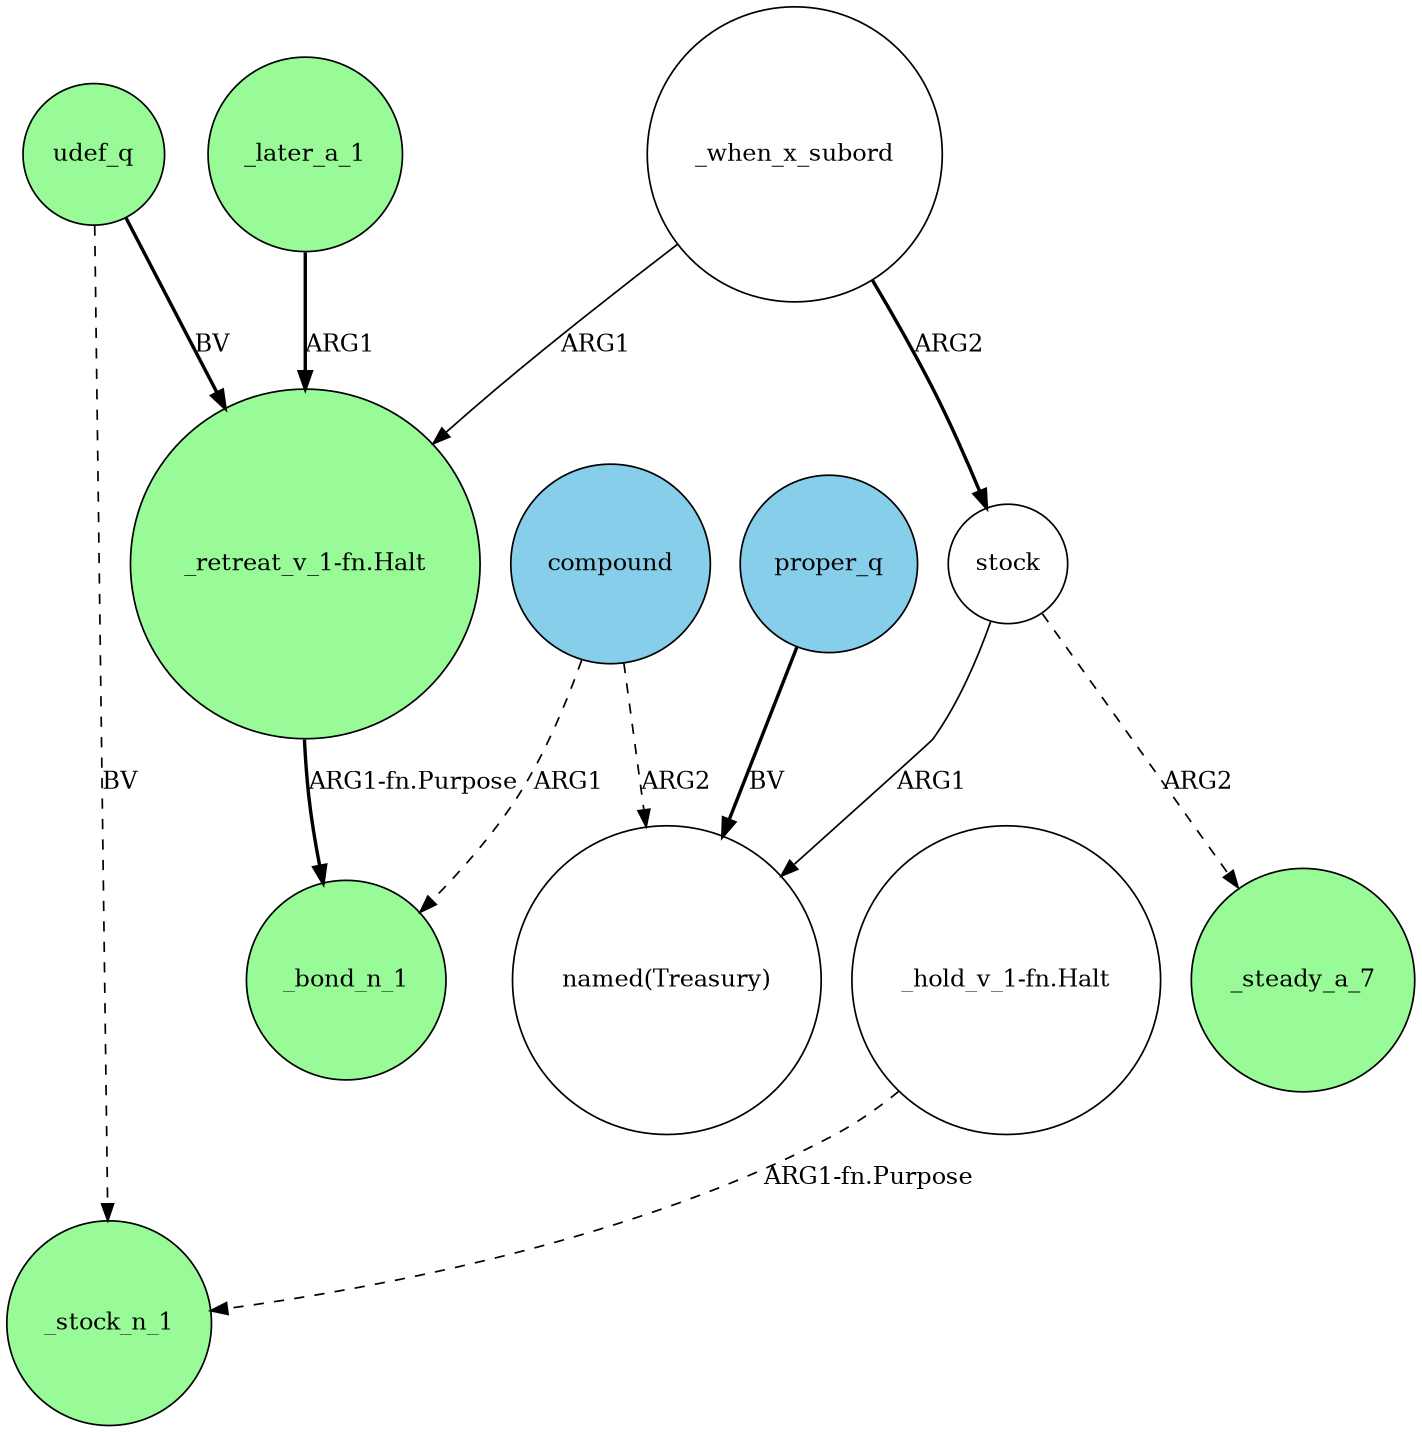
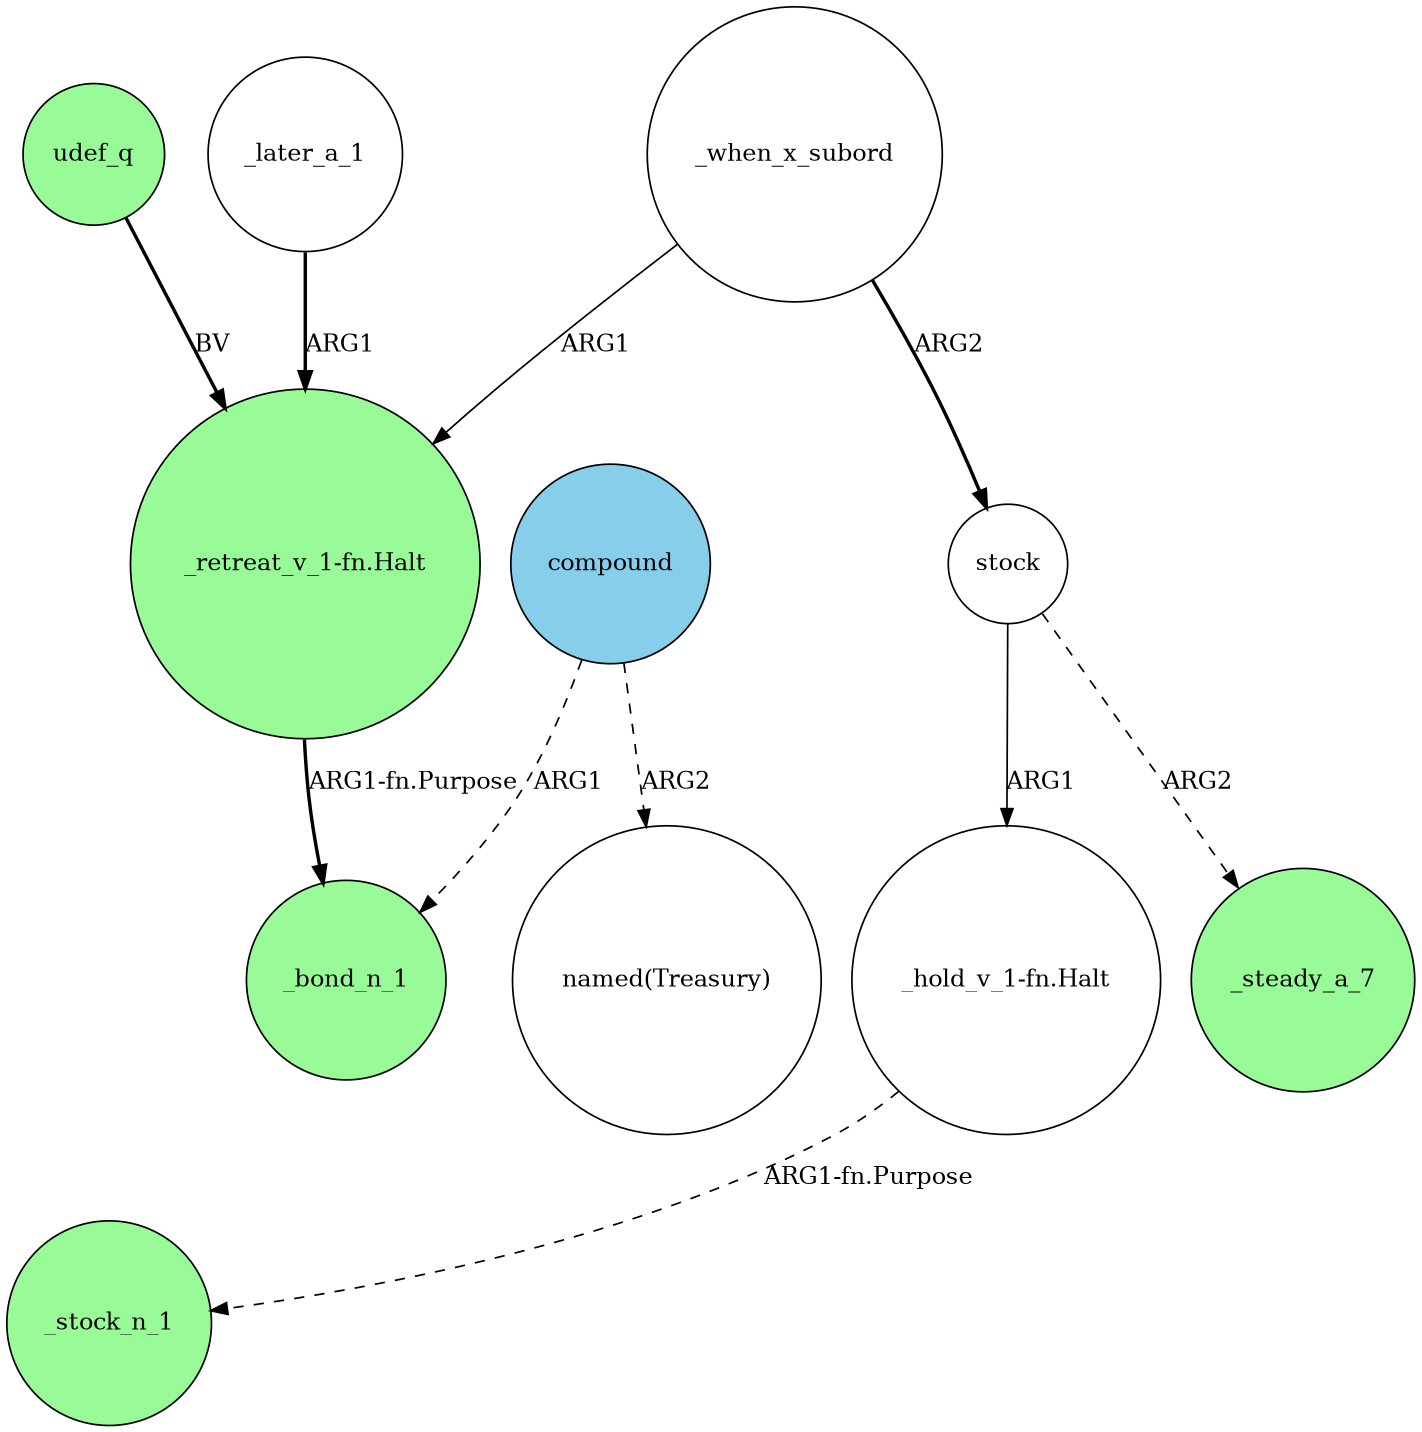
(305, 154) -> (305, 154)
(829, 564) -> none
(101, 714) -> none
(913, 758) -> (1007, 716)
